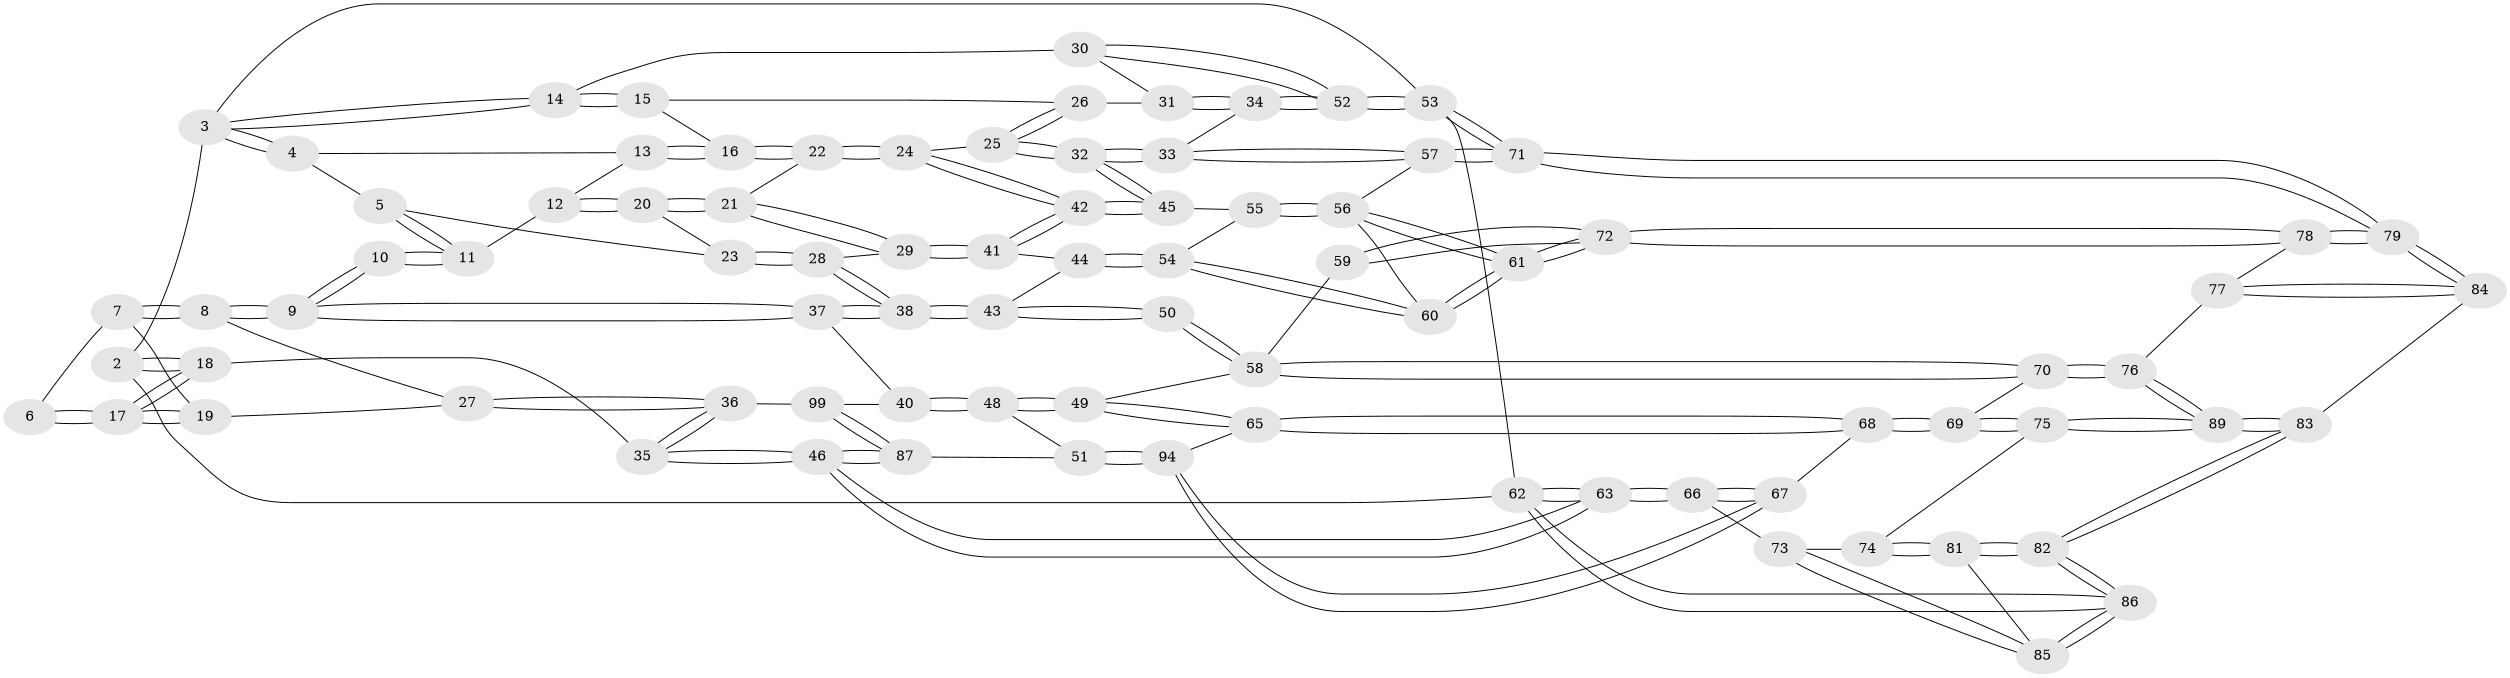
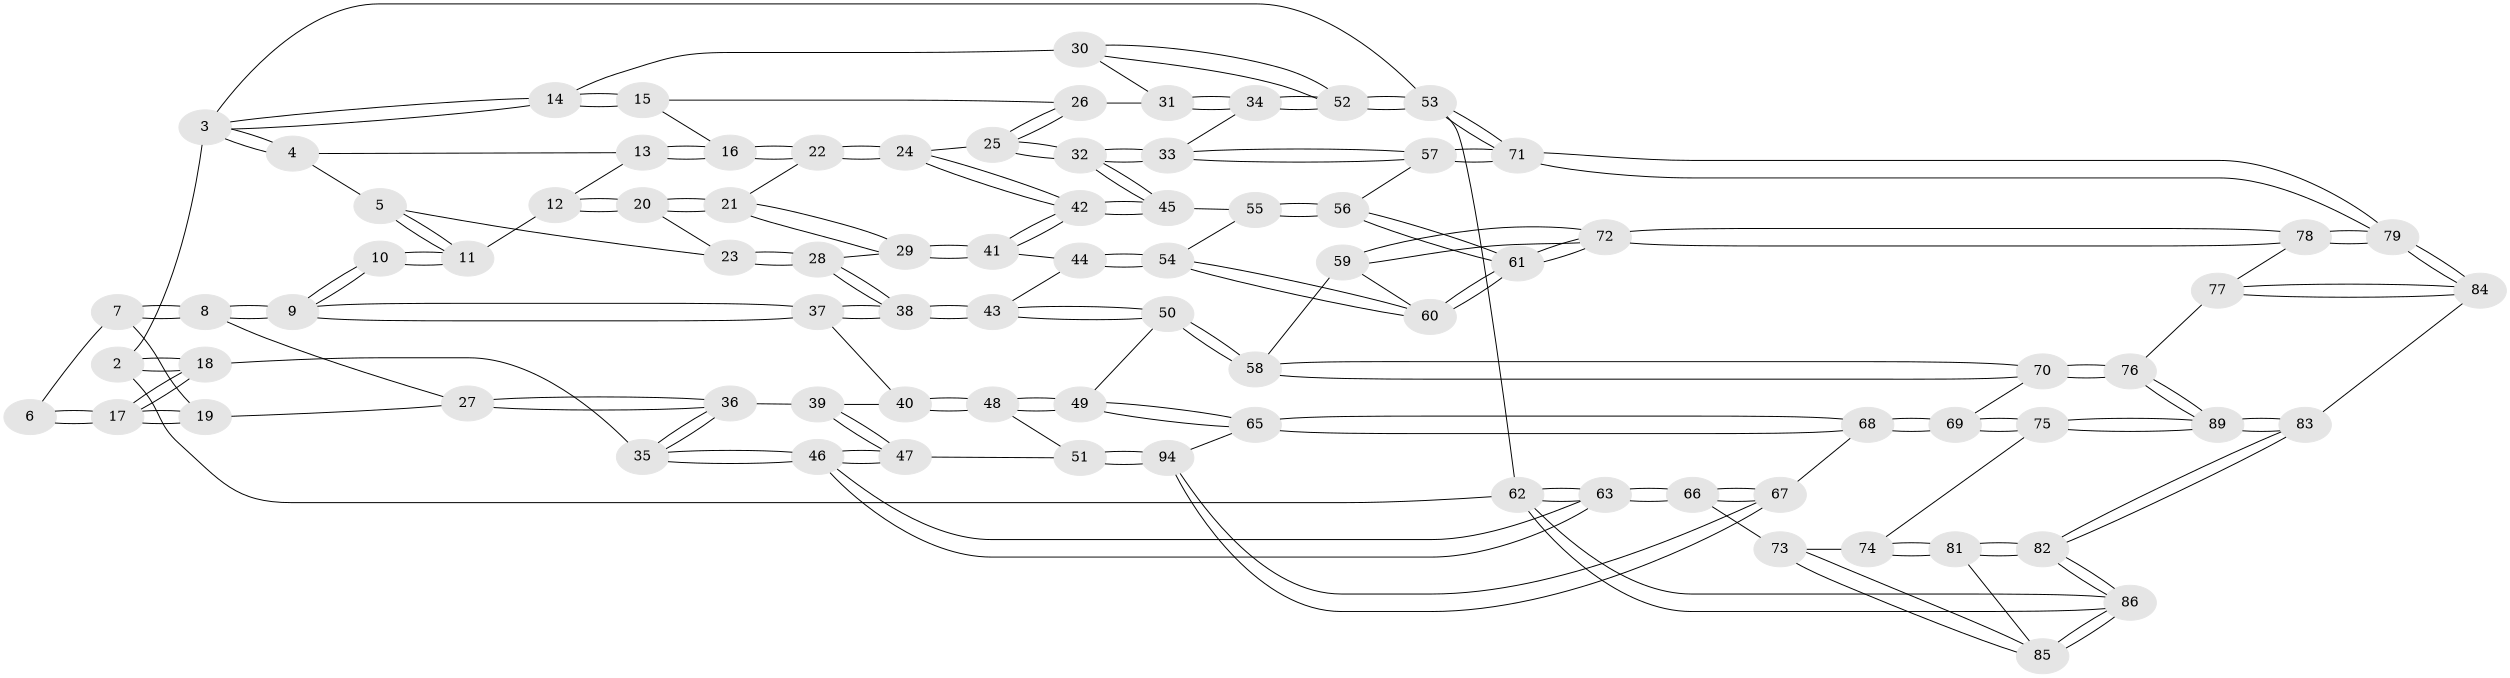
(1391, 267) -> (1386, 290)
(1167, 387) -> (1124, 359)
(818, 404) -> (818, 404)
(905, 457) -> (905, 457)
